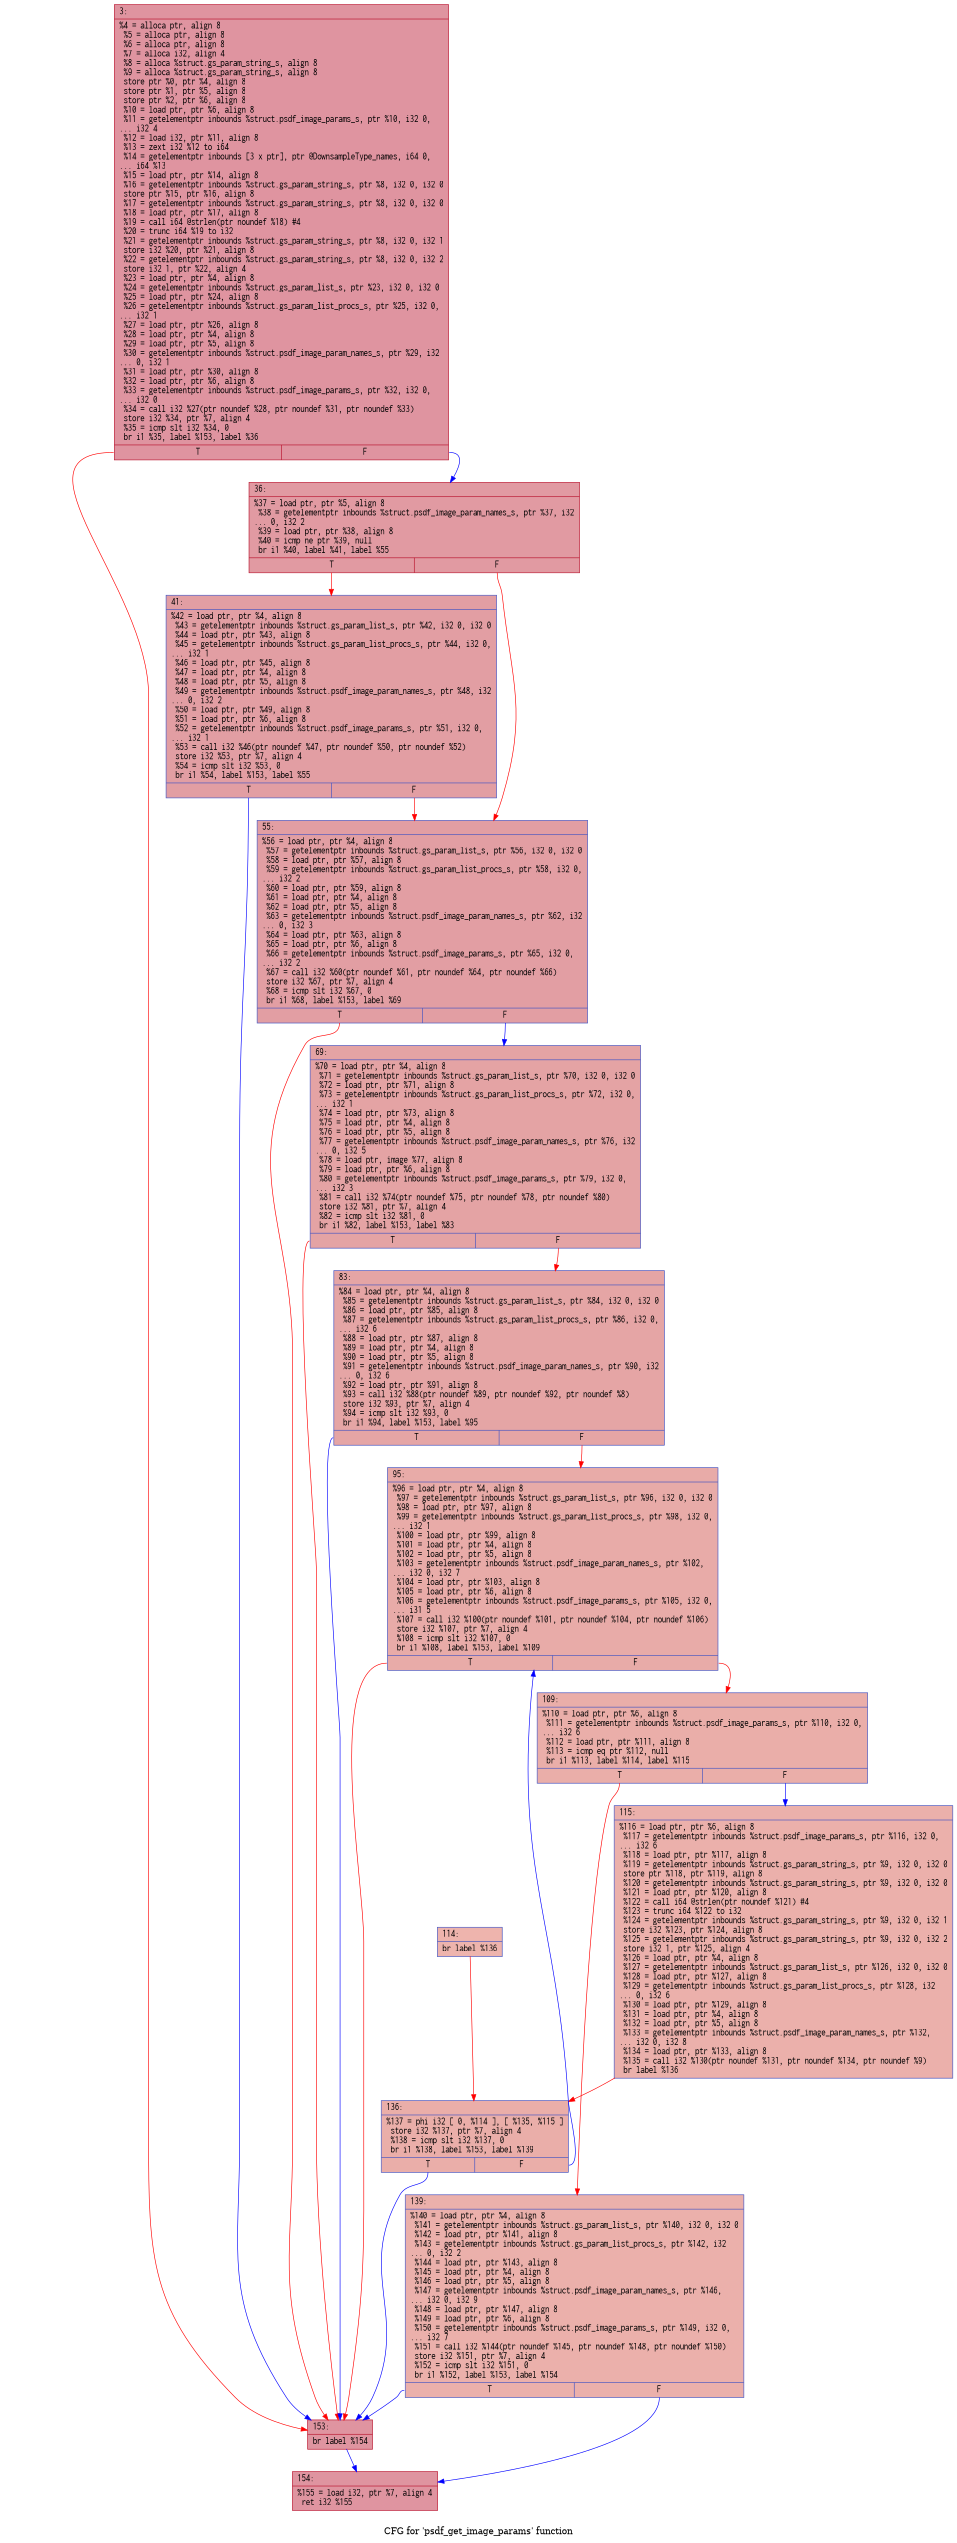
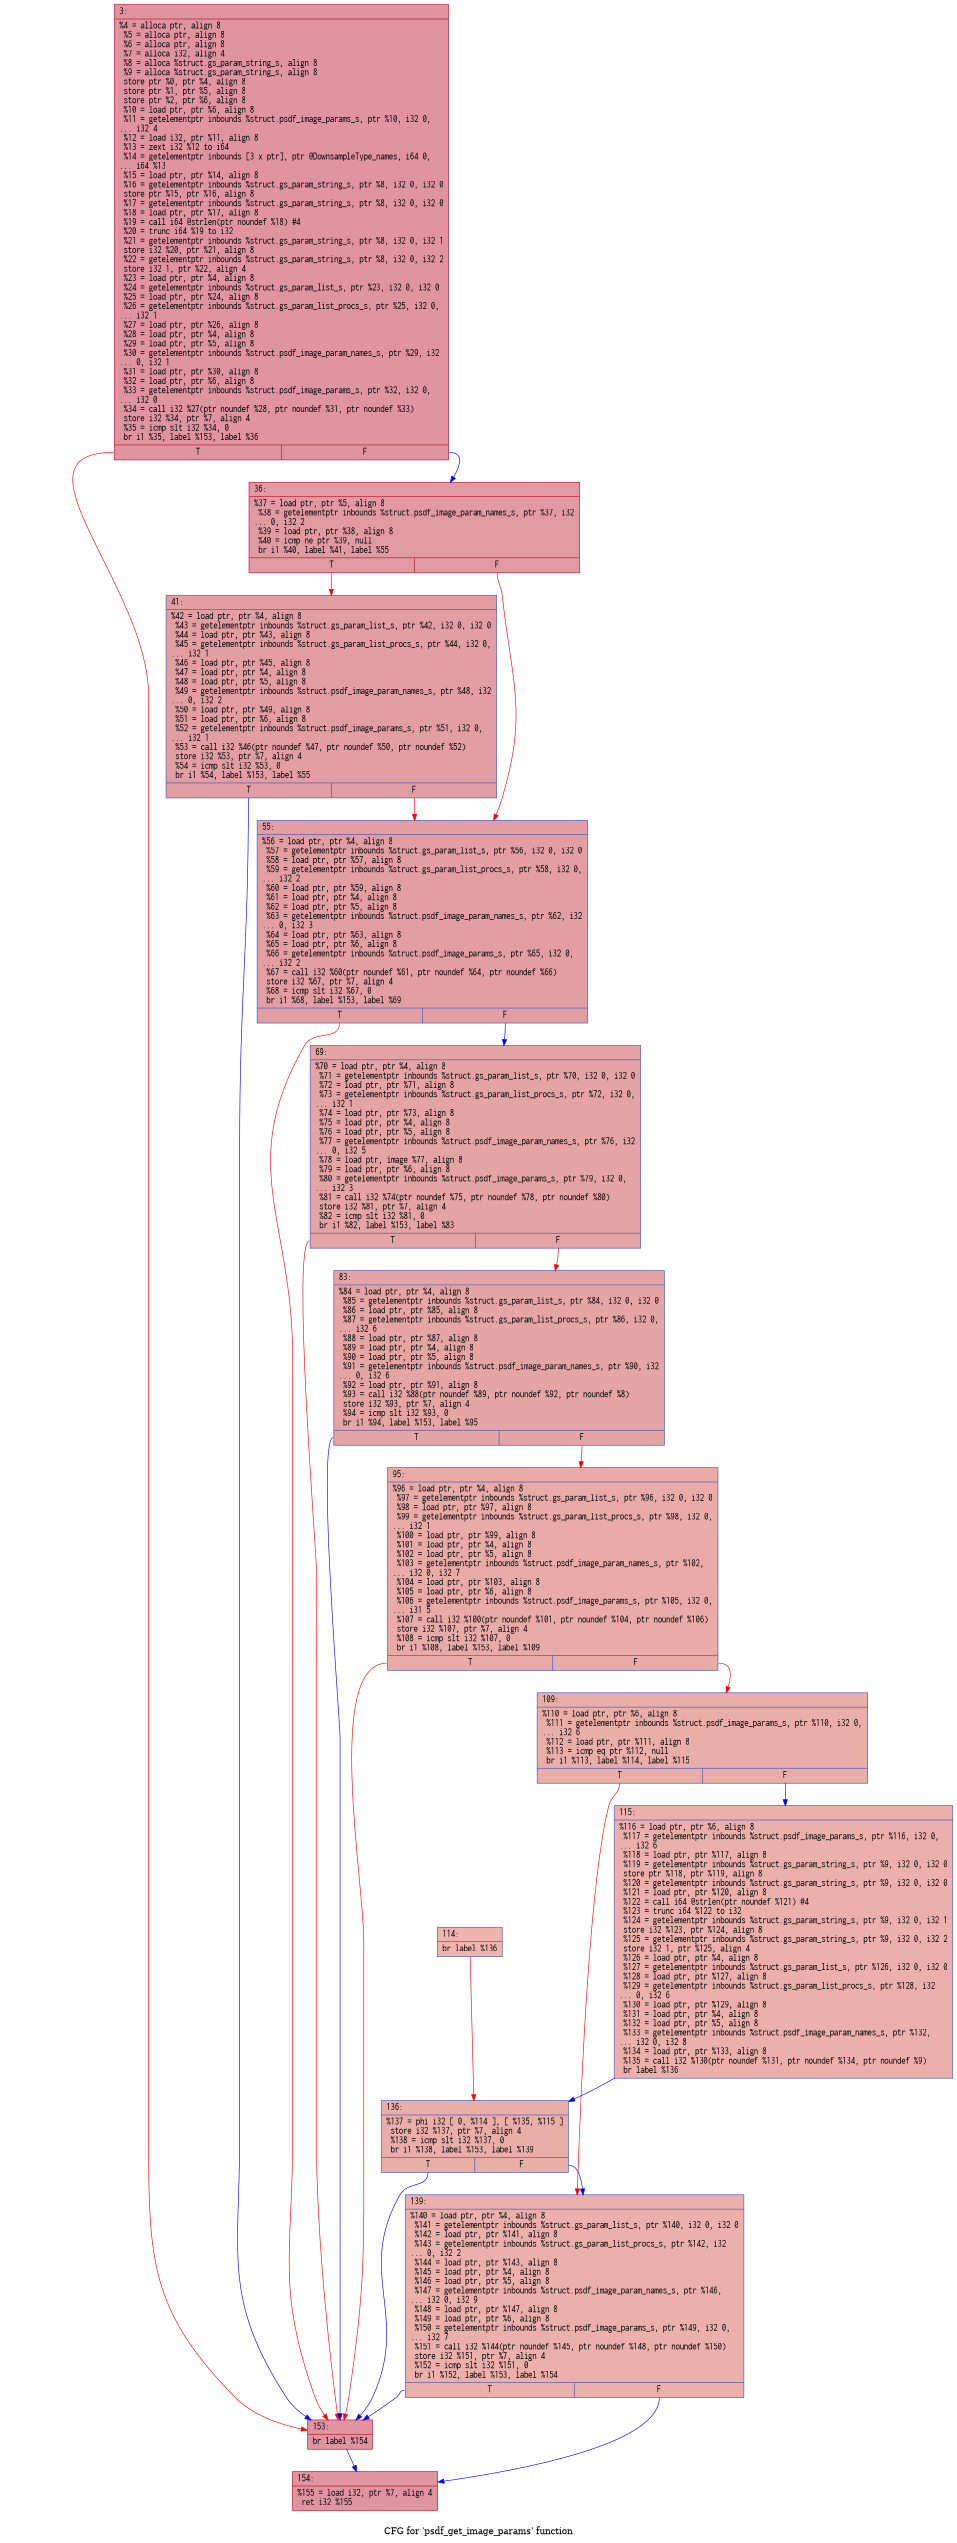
(545, 1923) -> (579, 2174)
(595, 2089) -> (595, 2089)
